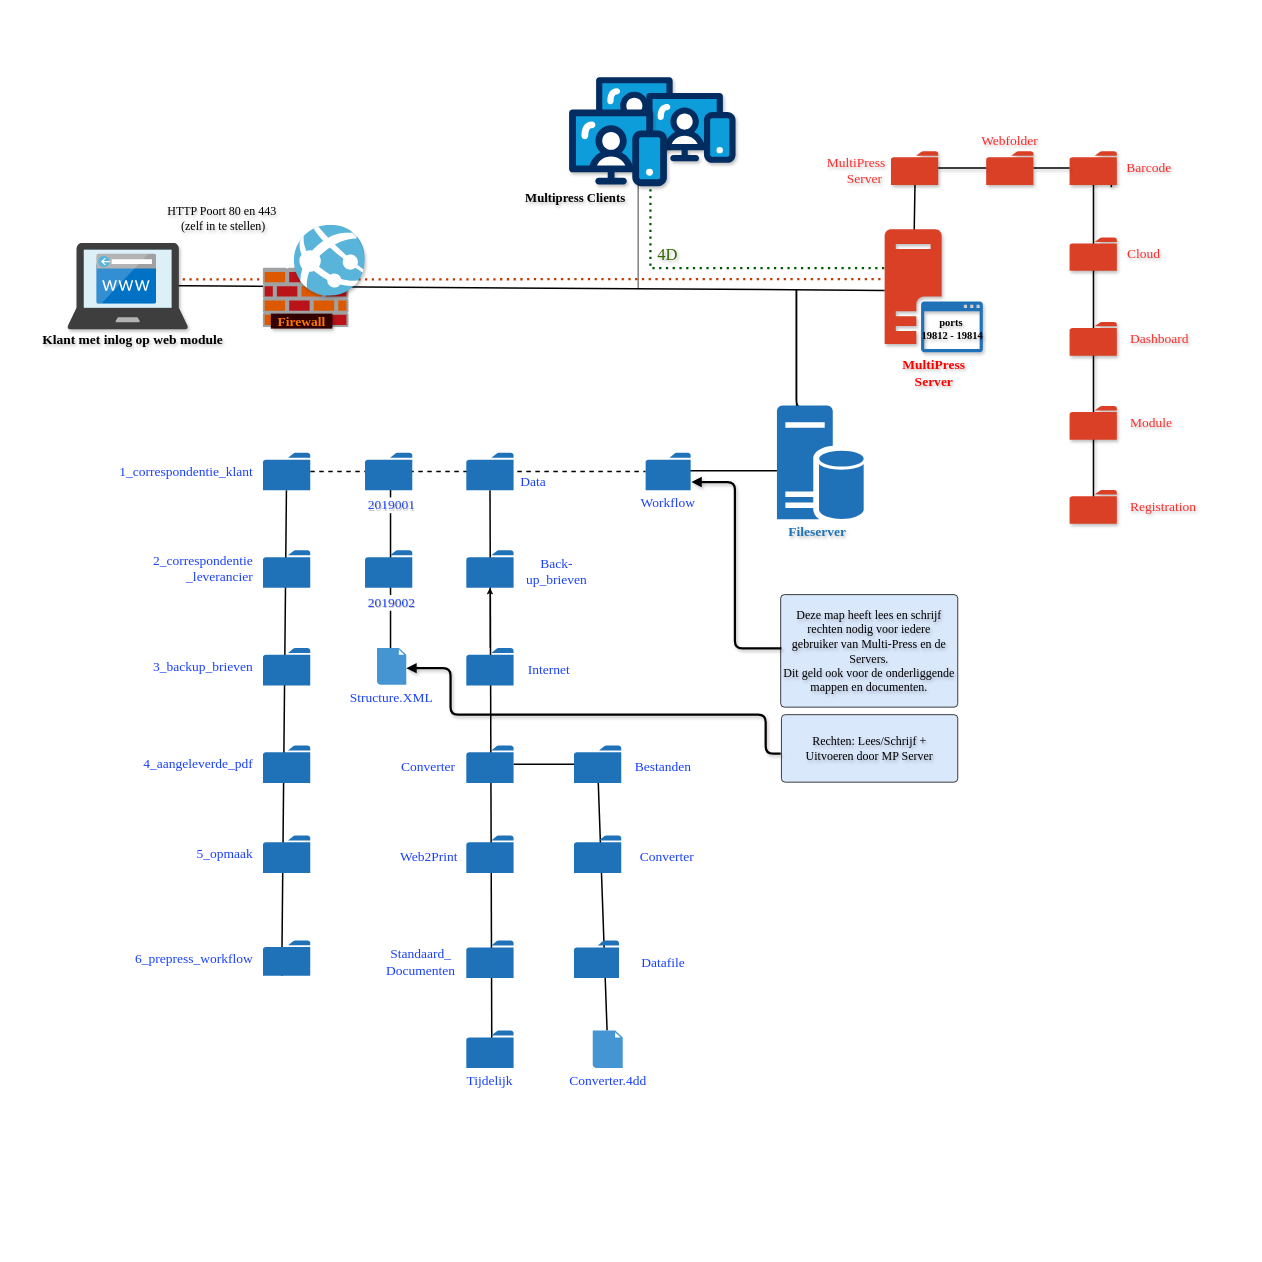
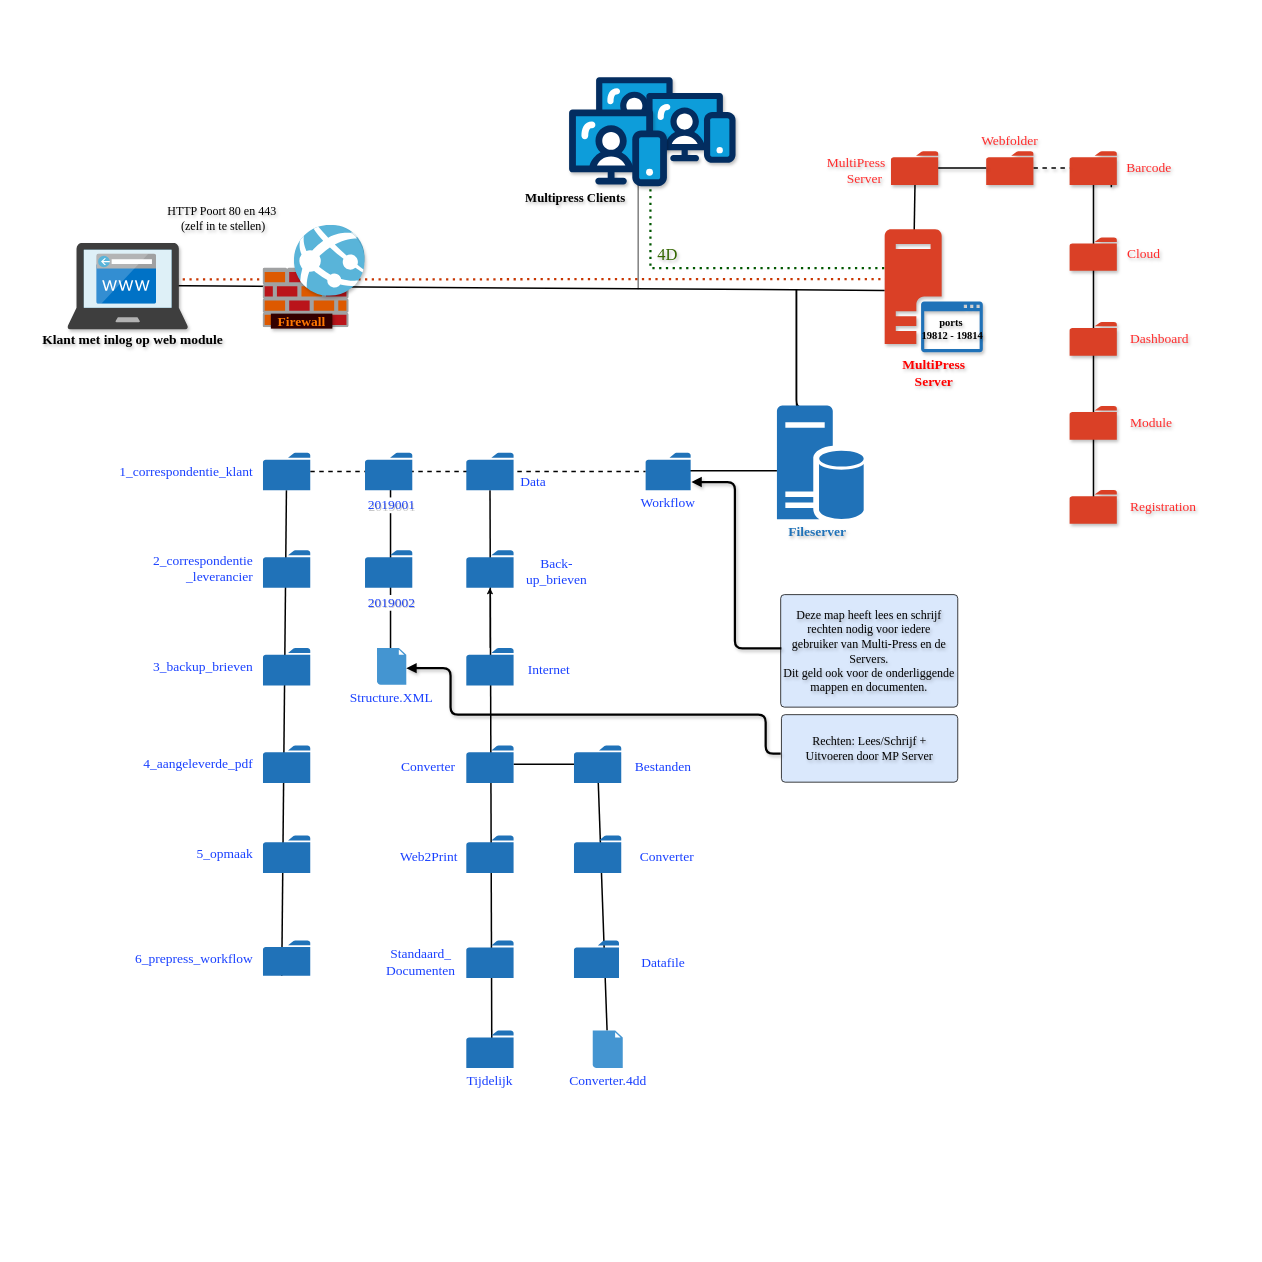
(1052, 168) -> (1052, 168)
